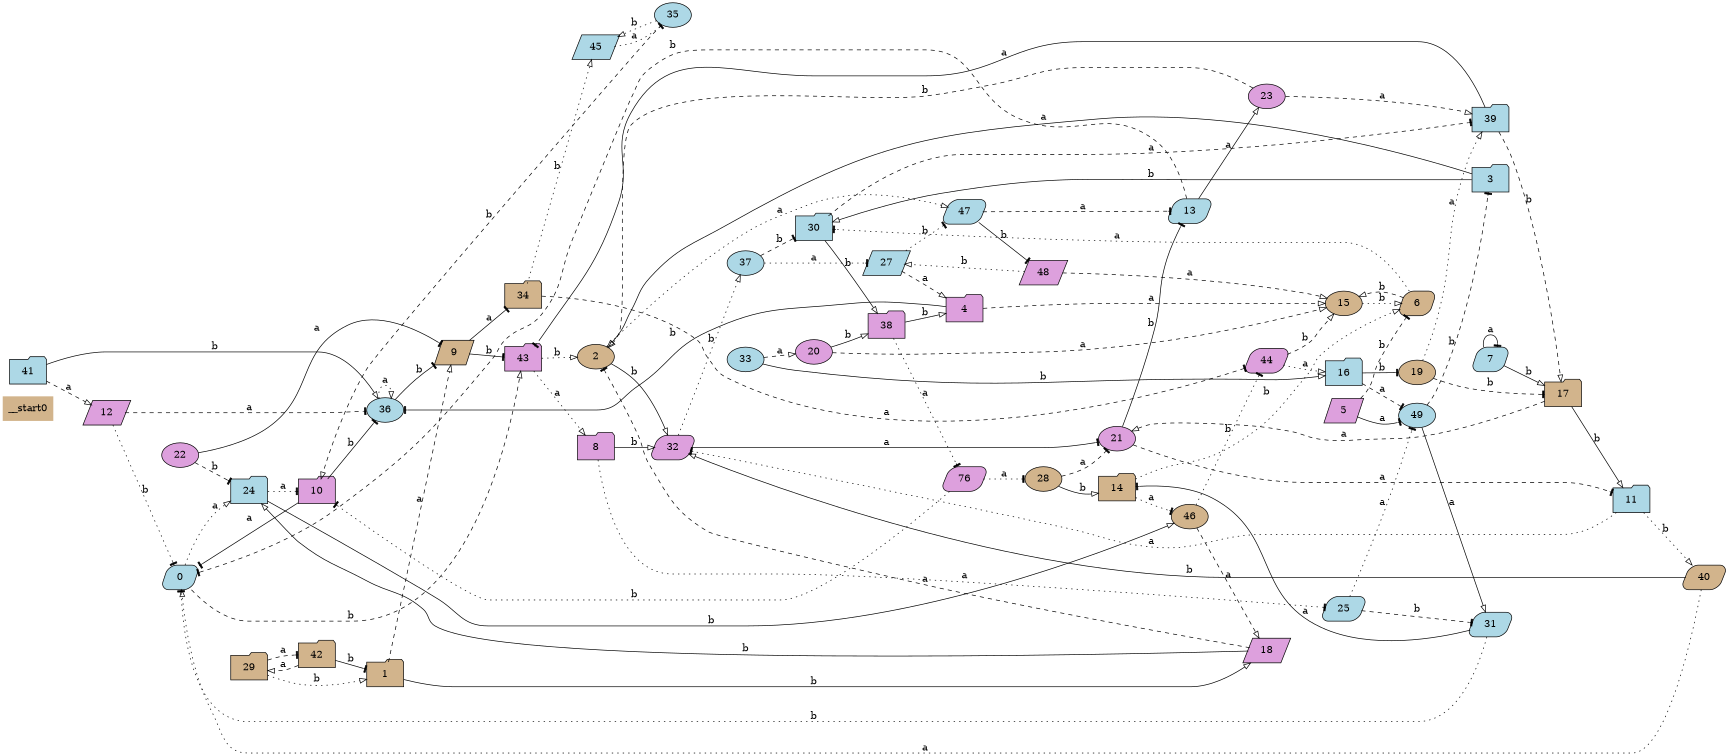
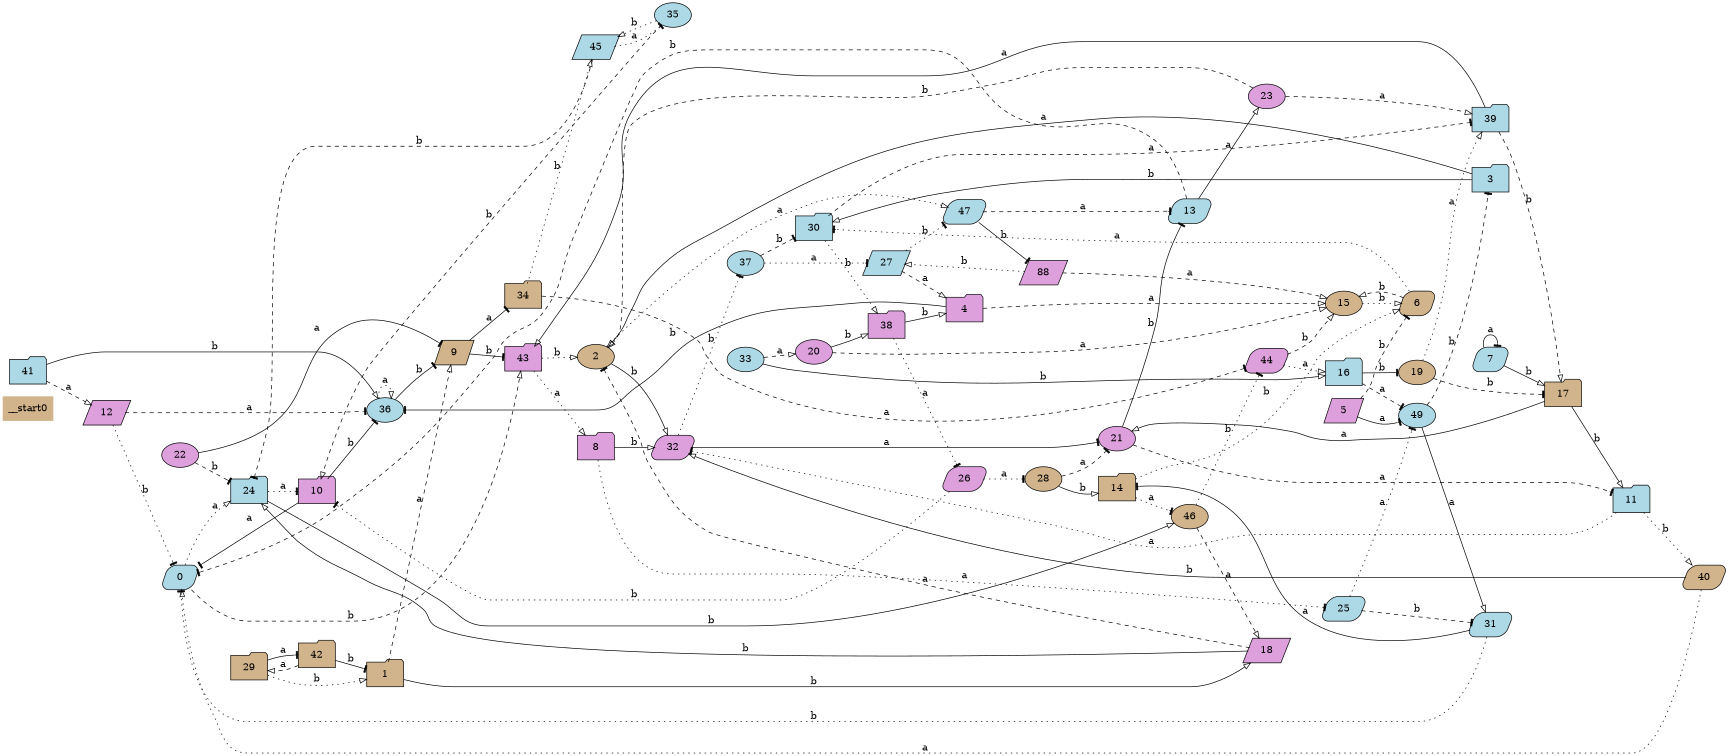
(941, 75) -> (941, 75)
none -> (307, 151)
(1043, 273) -> (1043, 273)
(850, 274) -> (850, 274)
(705, 366) -> (705, 366)
(1343, 441) -> (1343, 441)
(965, 479) -> (965, 479)
(281, 656) -> (281, 656)
